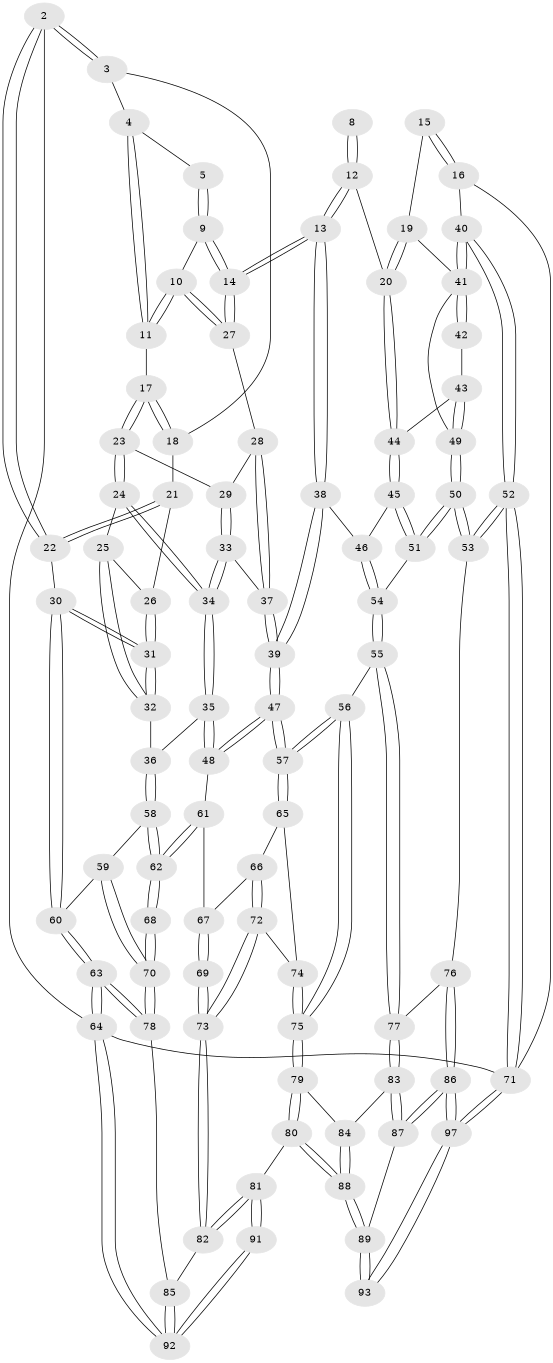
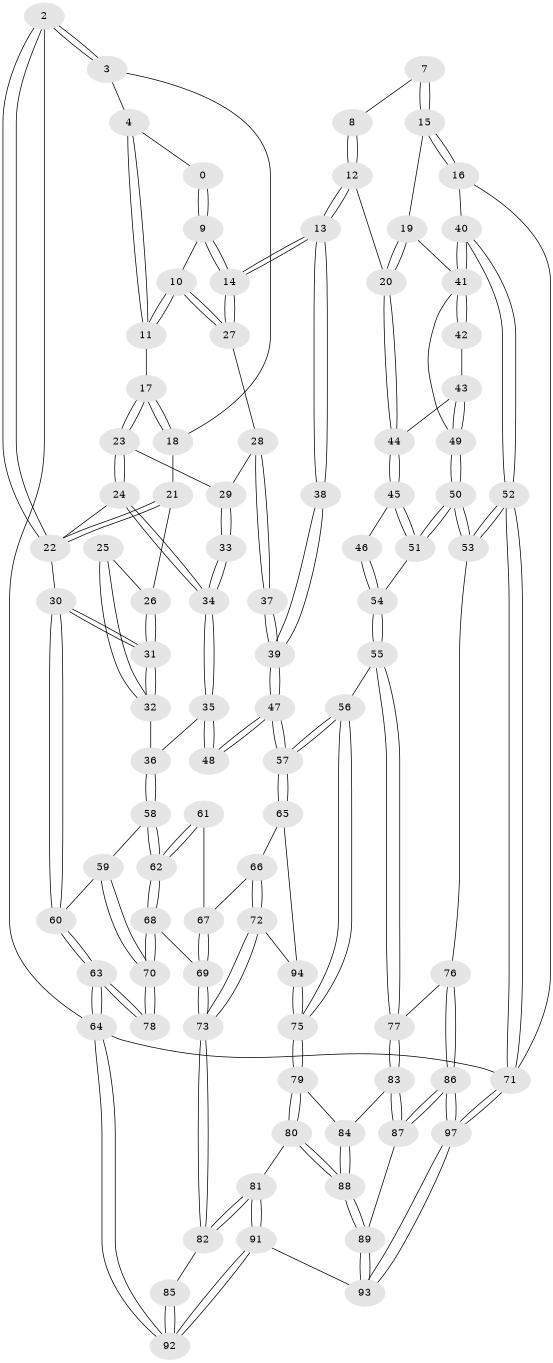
none -> (425, 69)
(203, 176) -> (203, 176)
(112, 522) -> (85, 522)
(341, 522) -> none
(247, 575) -> none
(207, 788) -> none
none -> (177, 947)
(298, 974) -> (298, 974)
(157, 1160) -> none
none -> (311, 1266)
